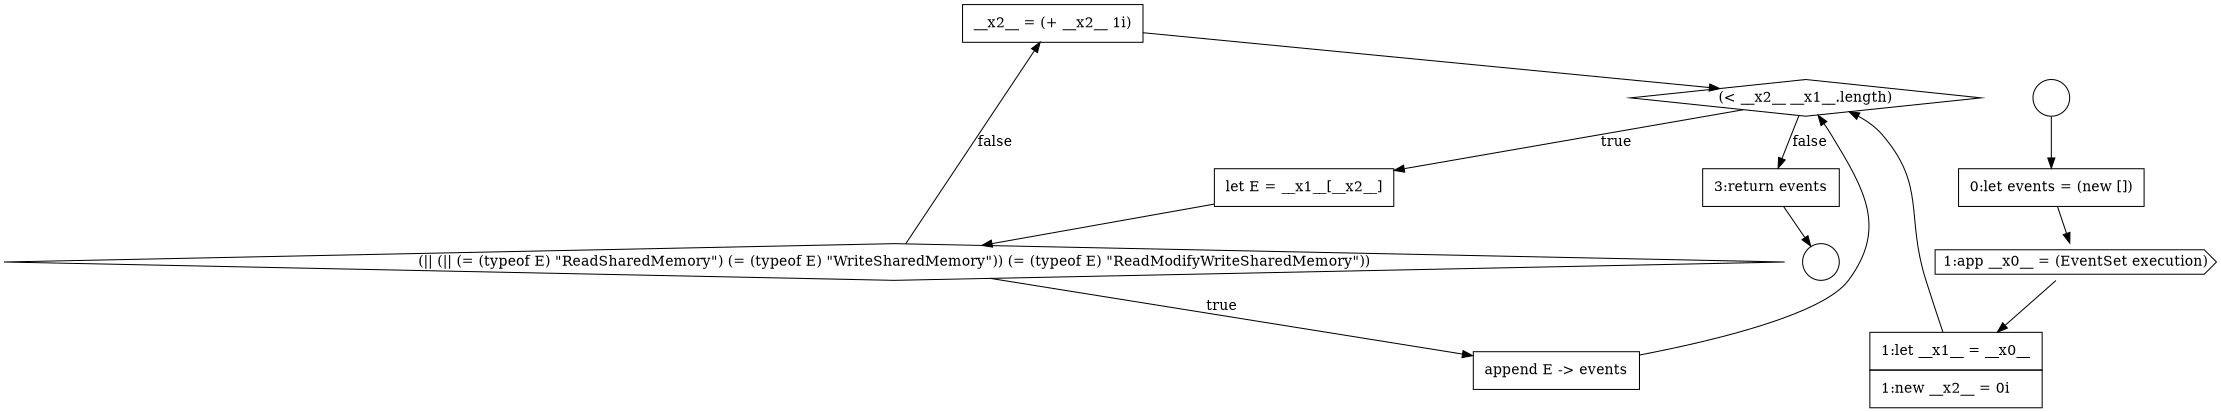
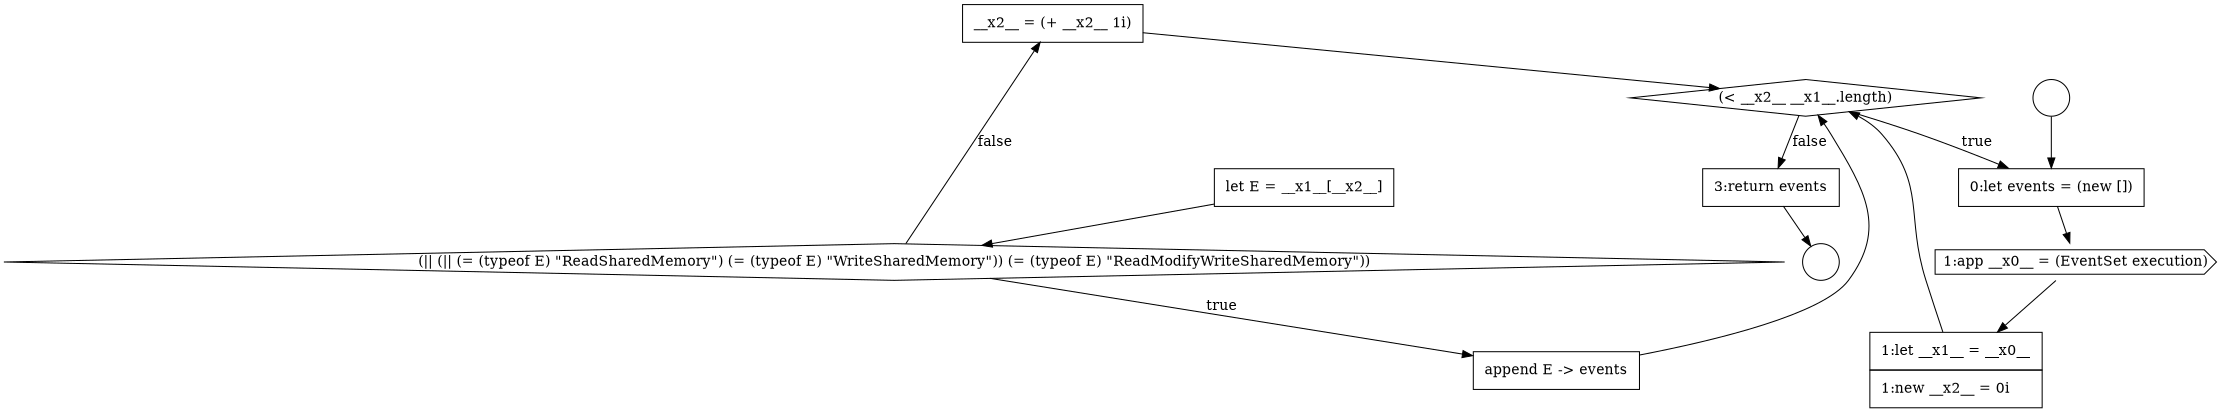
(1574, 139) -> (1925, 136)
